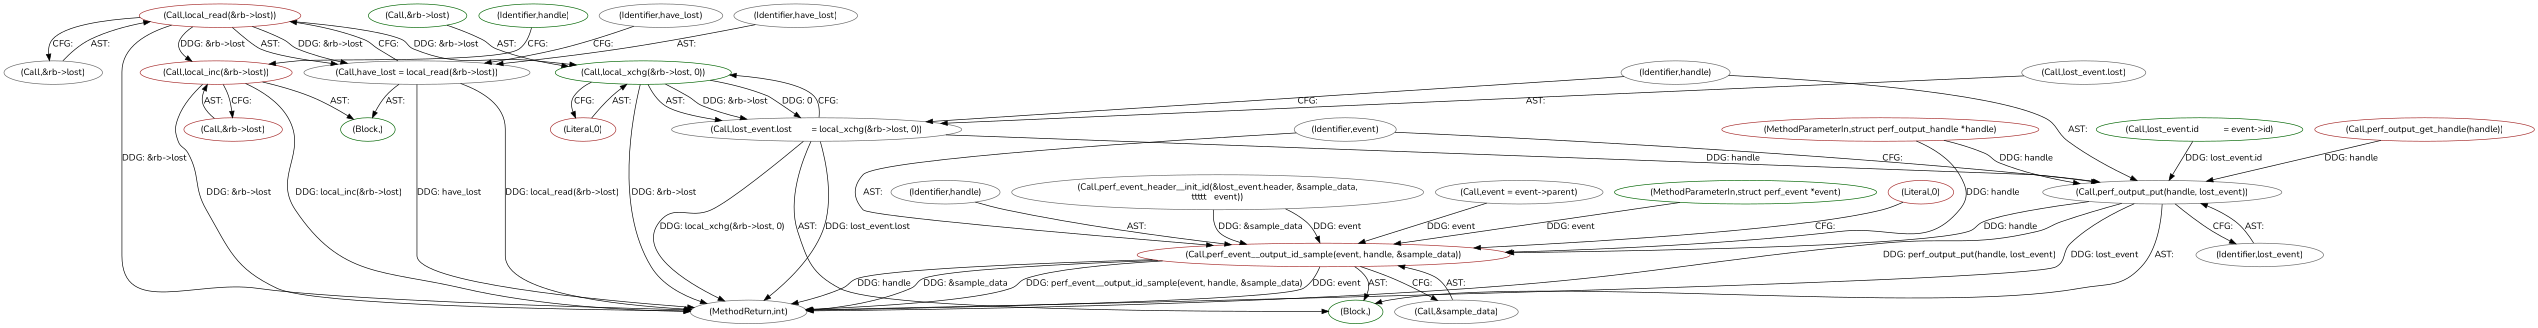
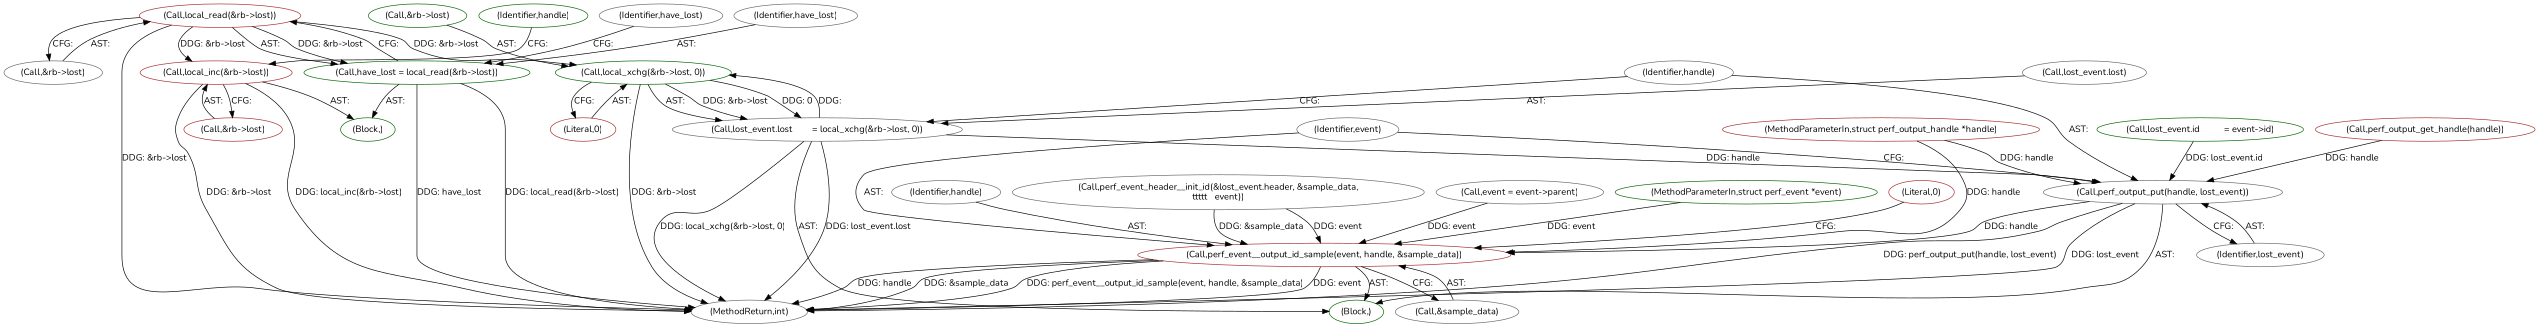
(417, 73) -> (417, 73)
(829, 101) -> (831, 101)
